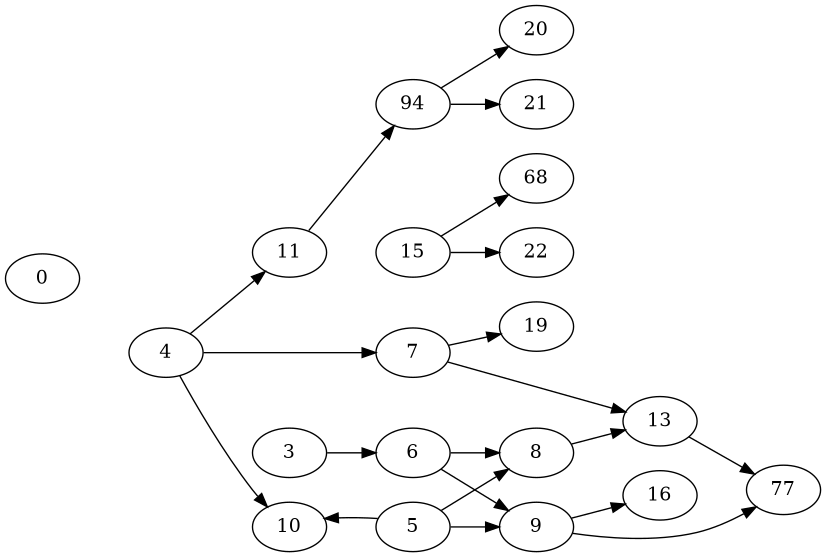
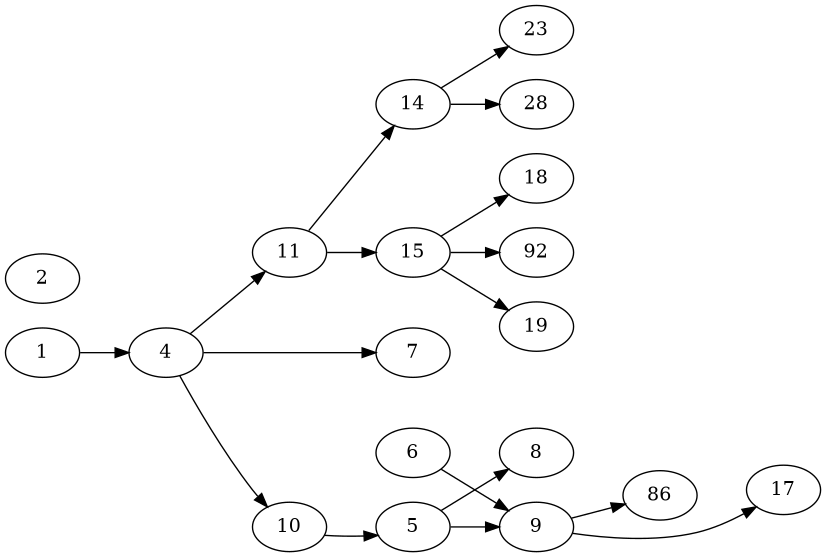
(537, 30) -> (537, 30)
(413, 104) -> (413, 104)
(537, 104) -> (537, 104)
(537, 178) -> (537, 178)
none -> (345, 252)
(537, 252) -> (537, 252)
(43, 279) -> (43, 279)
(468, 341) -> (469, 286)
none -> (43, 353)
(660, 421) -> none
(290, 453) -> none
(468, 453) -> none
(784, 490) -> (784, 490)
(660, 495) -> (660, 495)
(358, 518) -> (344, 536)
